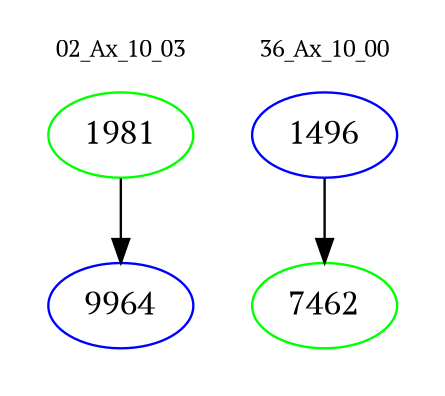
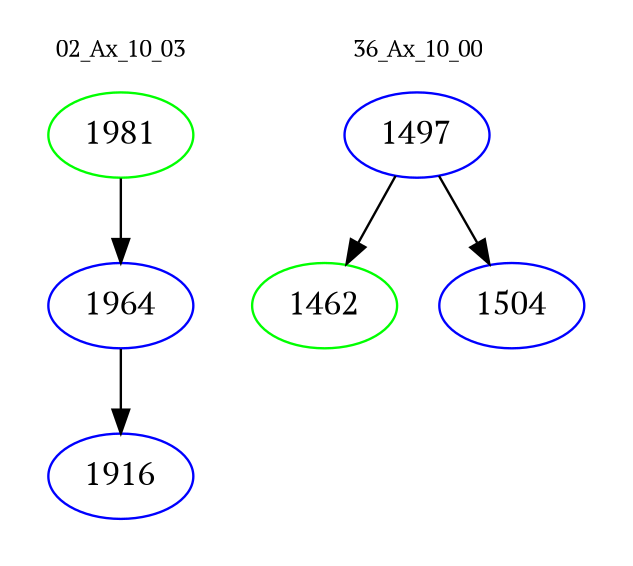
(325, 135) -> (417, 135)
(121, 306) -> (121, 306)
(325, 306) -> (325, 306)
none -> (512, 306)
none -> (121, 476)
